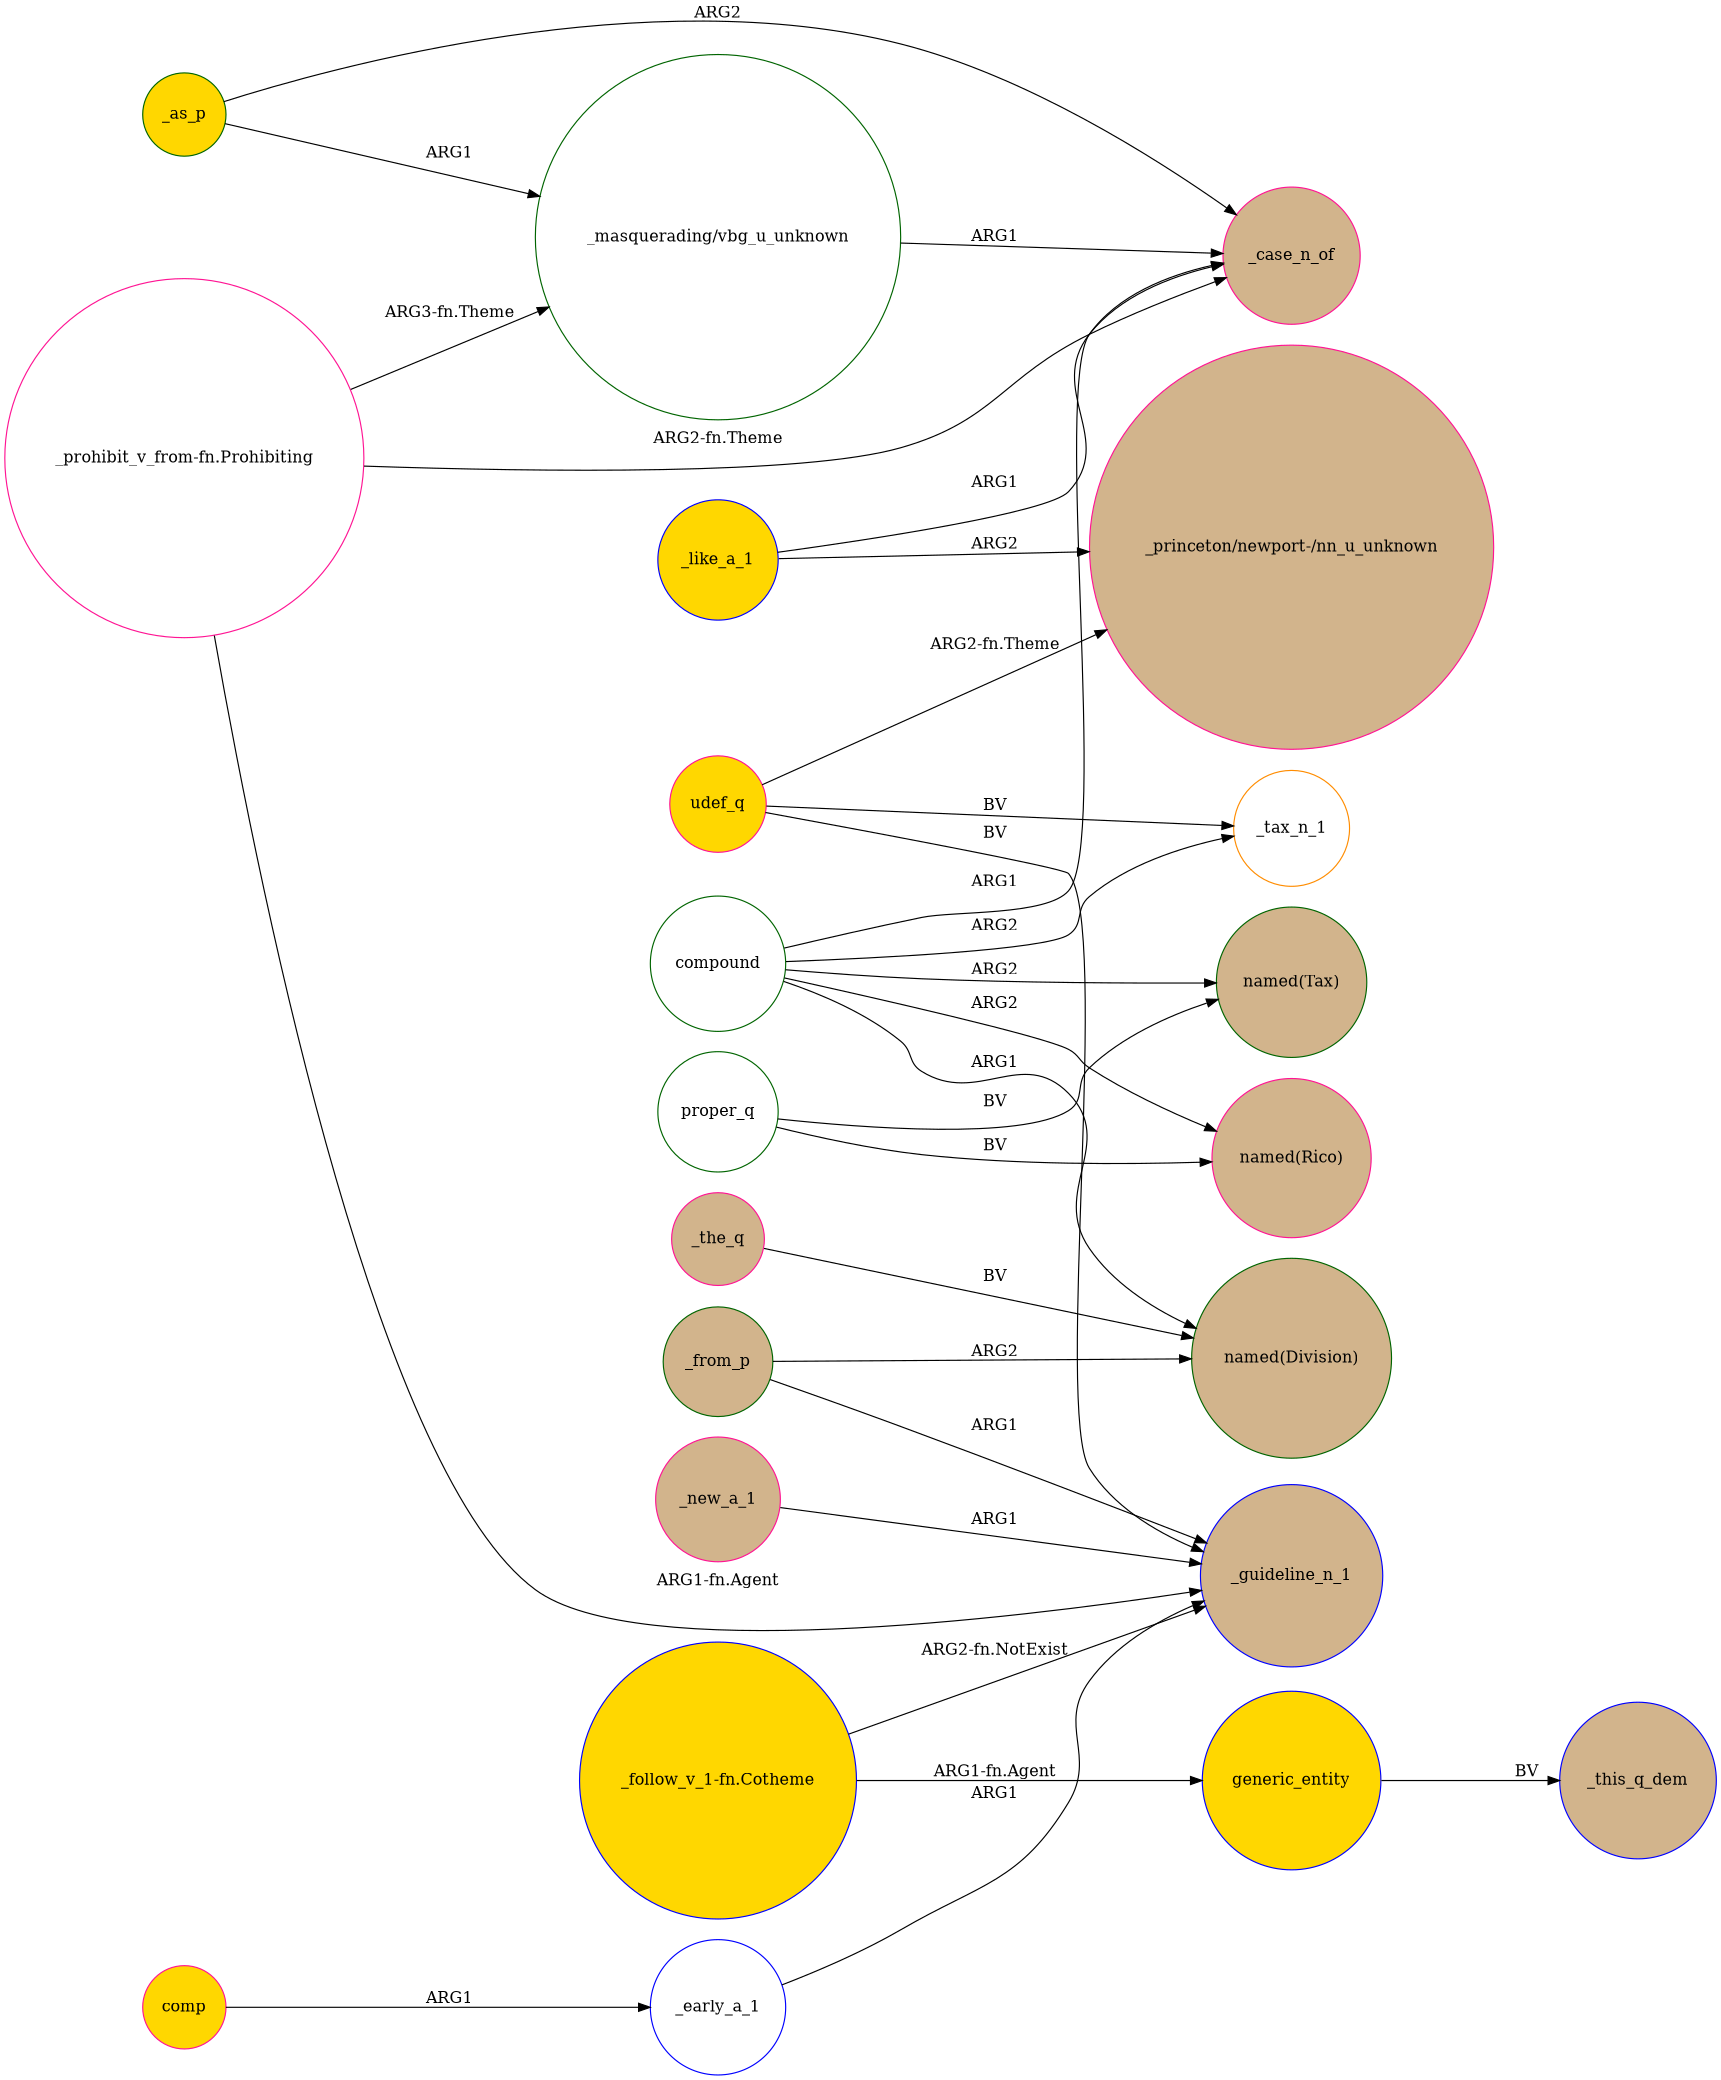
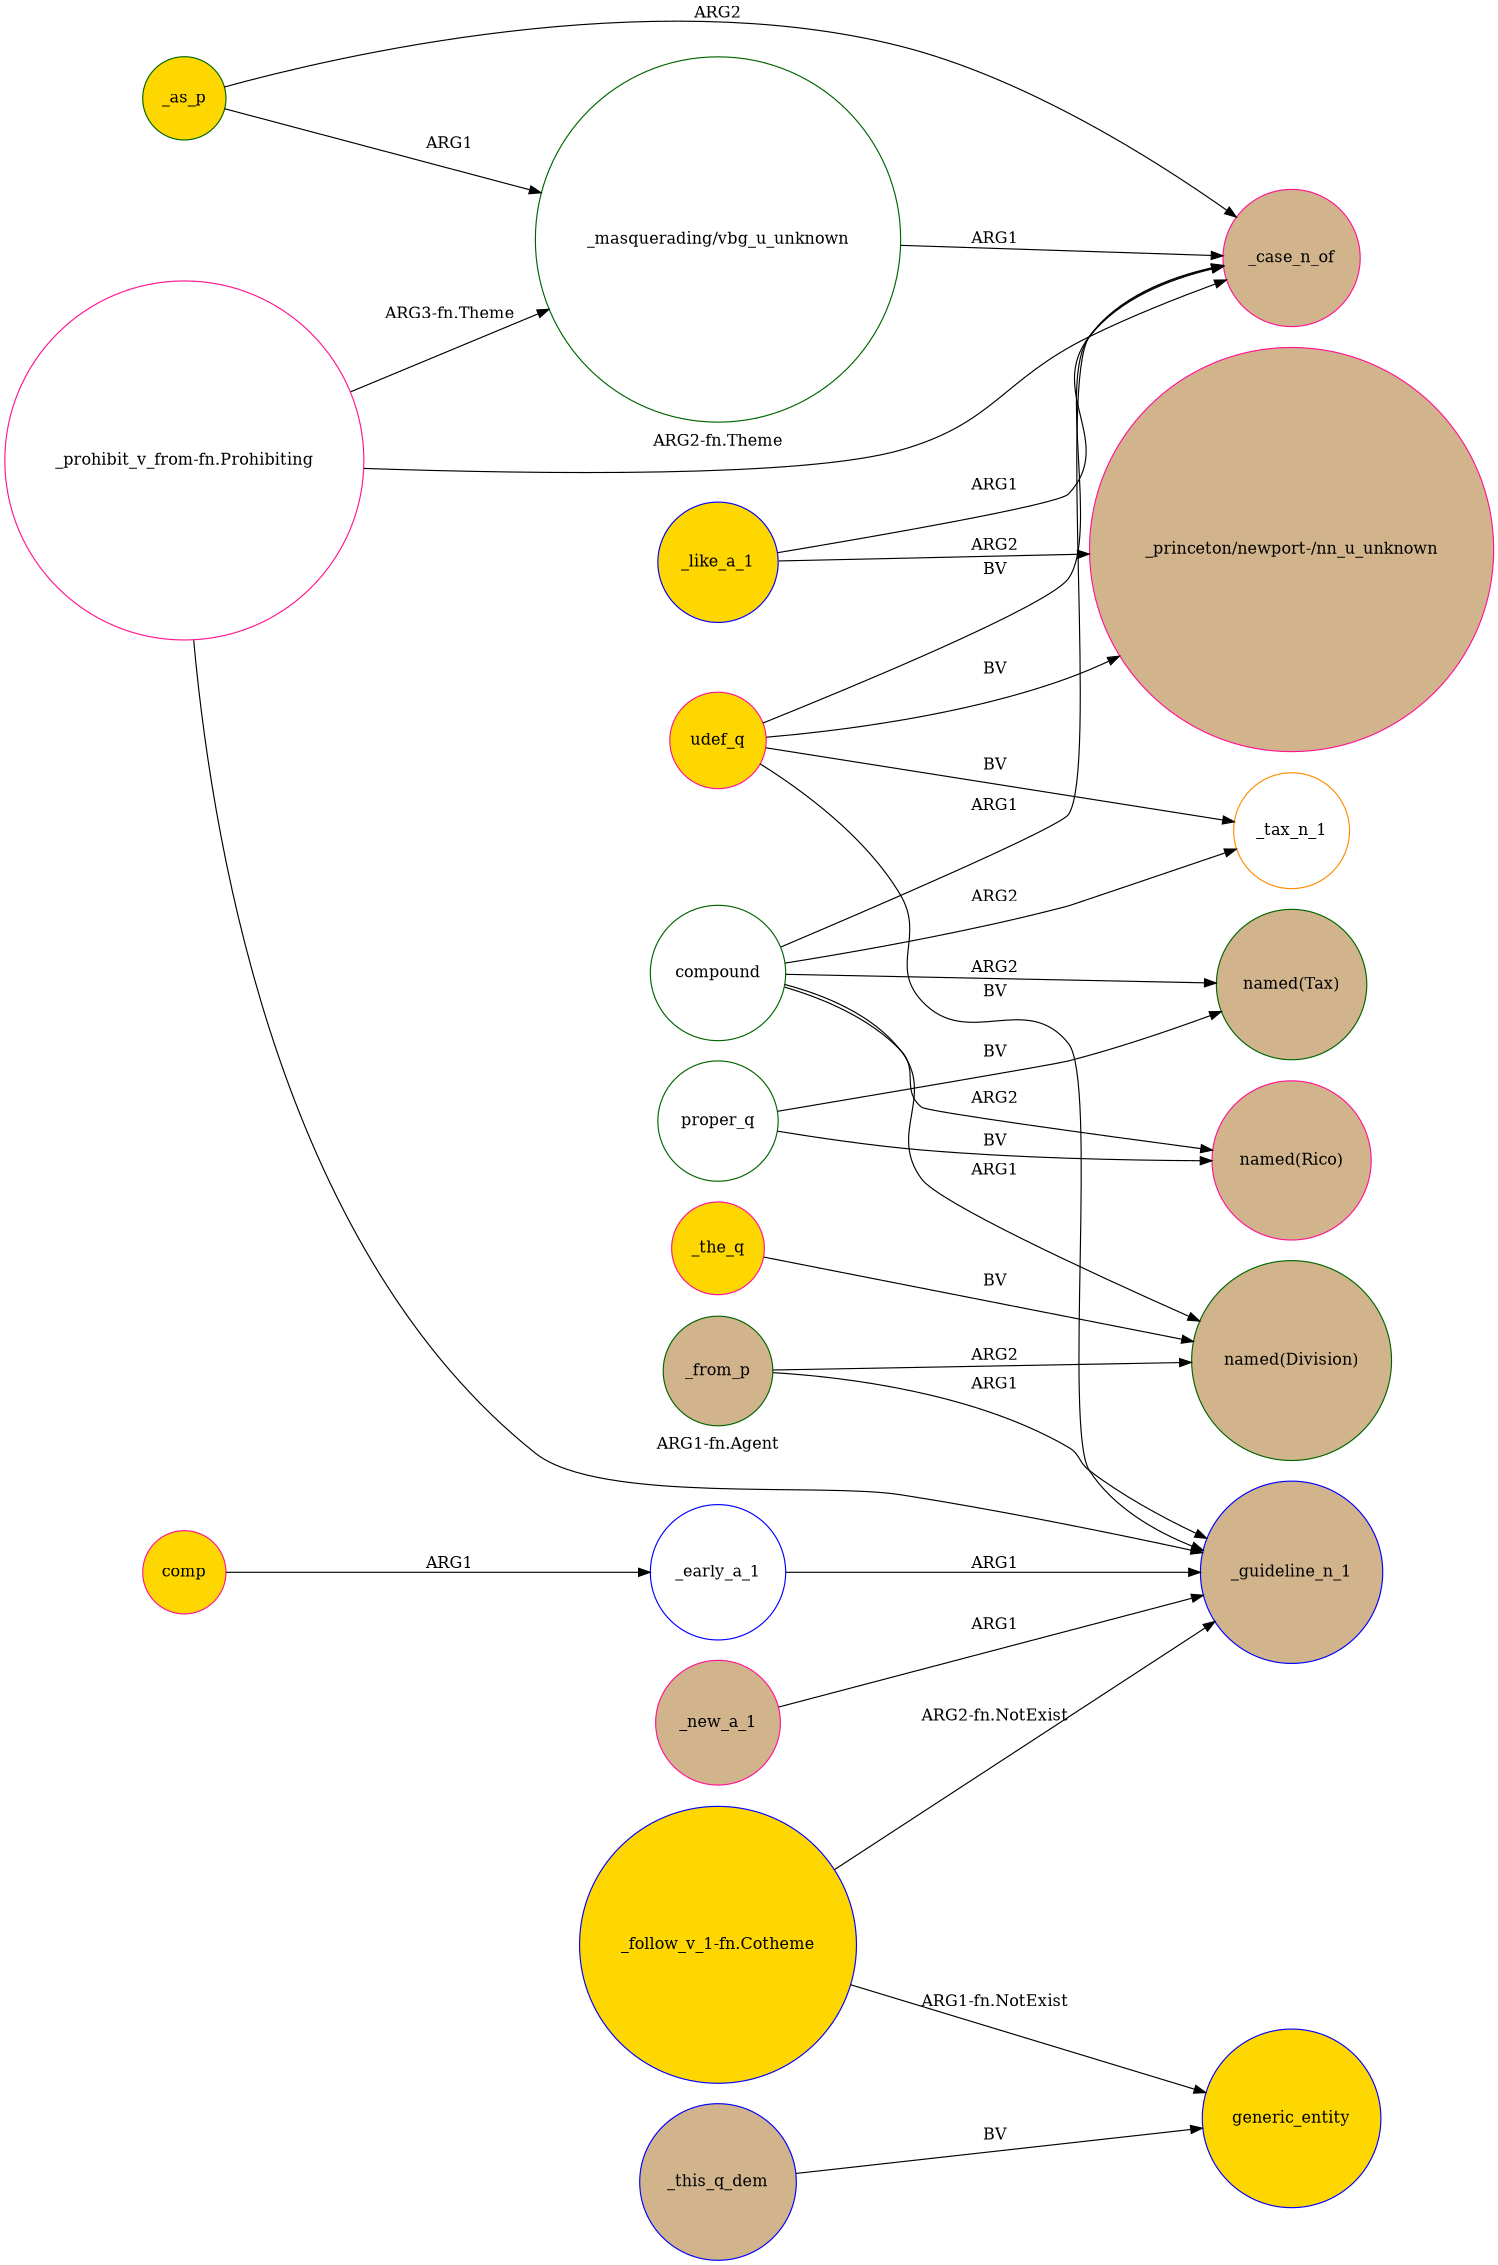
none -> (1071, 572)
(995, 645) -> (995, 669)
(718, 1239) -> (718, 1248)
(995, 1772) -> (995, 2002)
(1465, 1781) -> (993, 2151)
